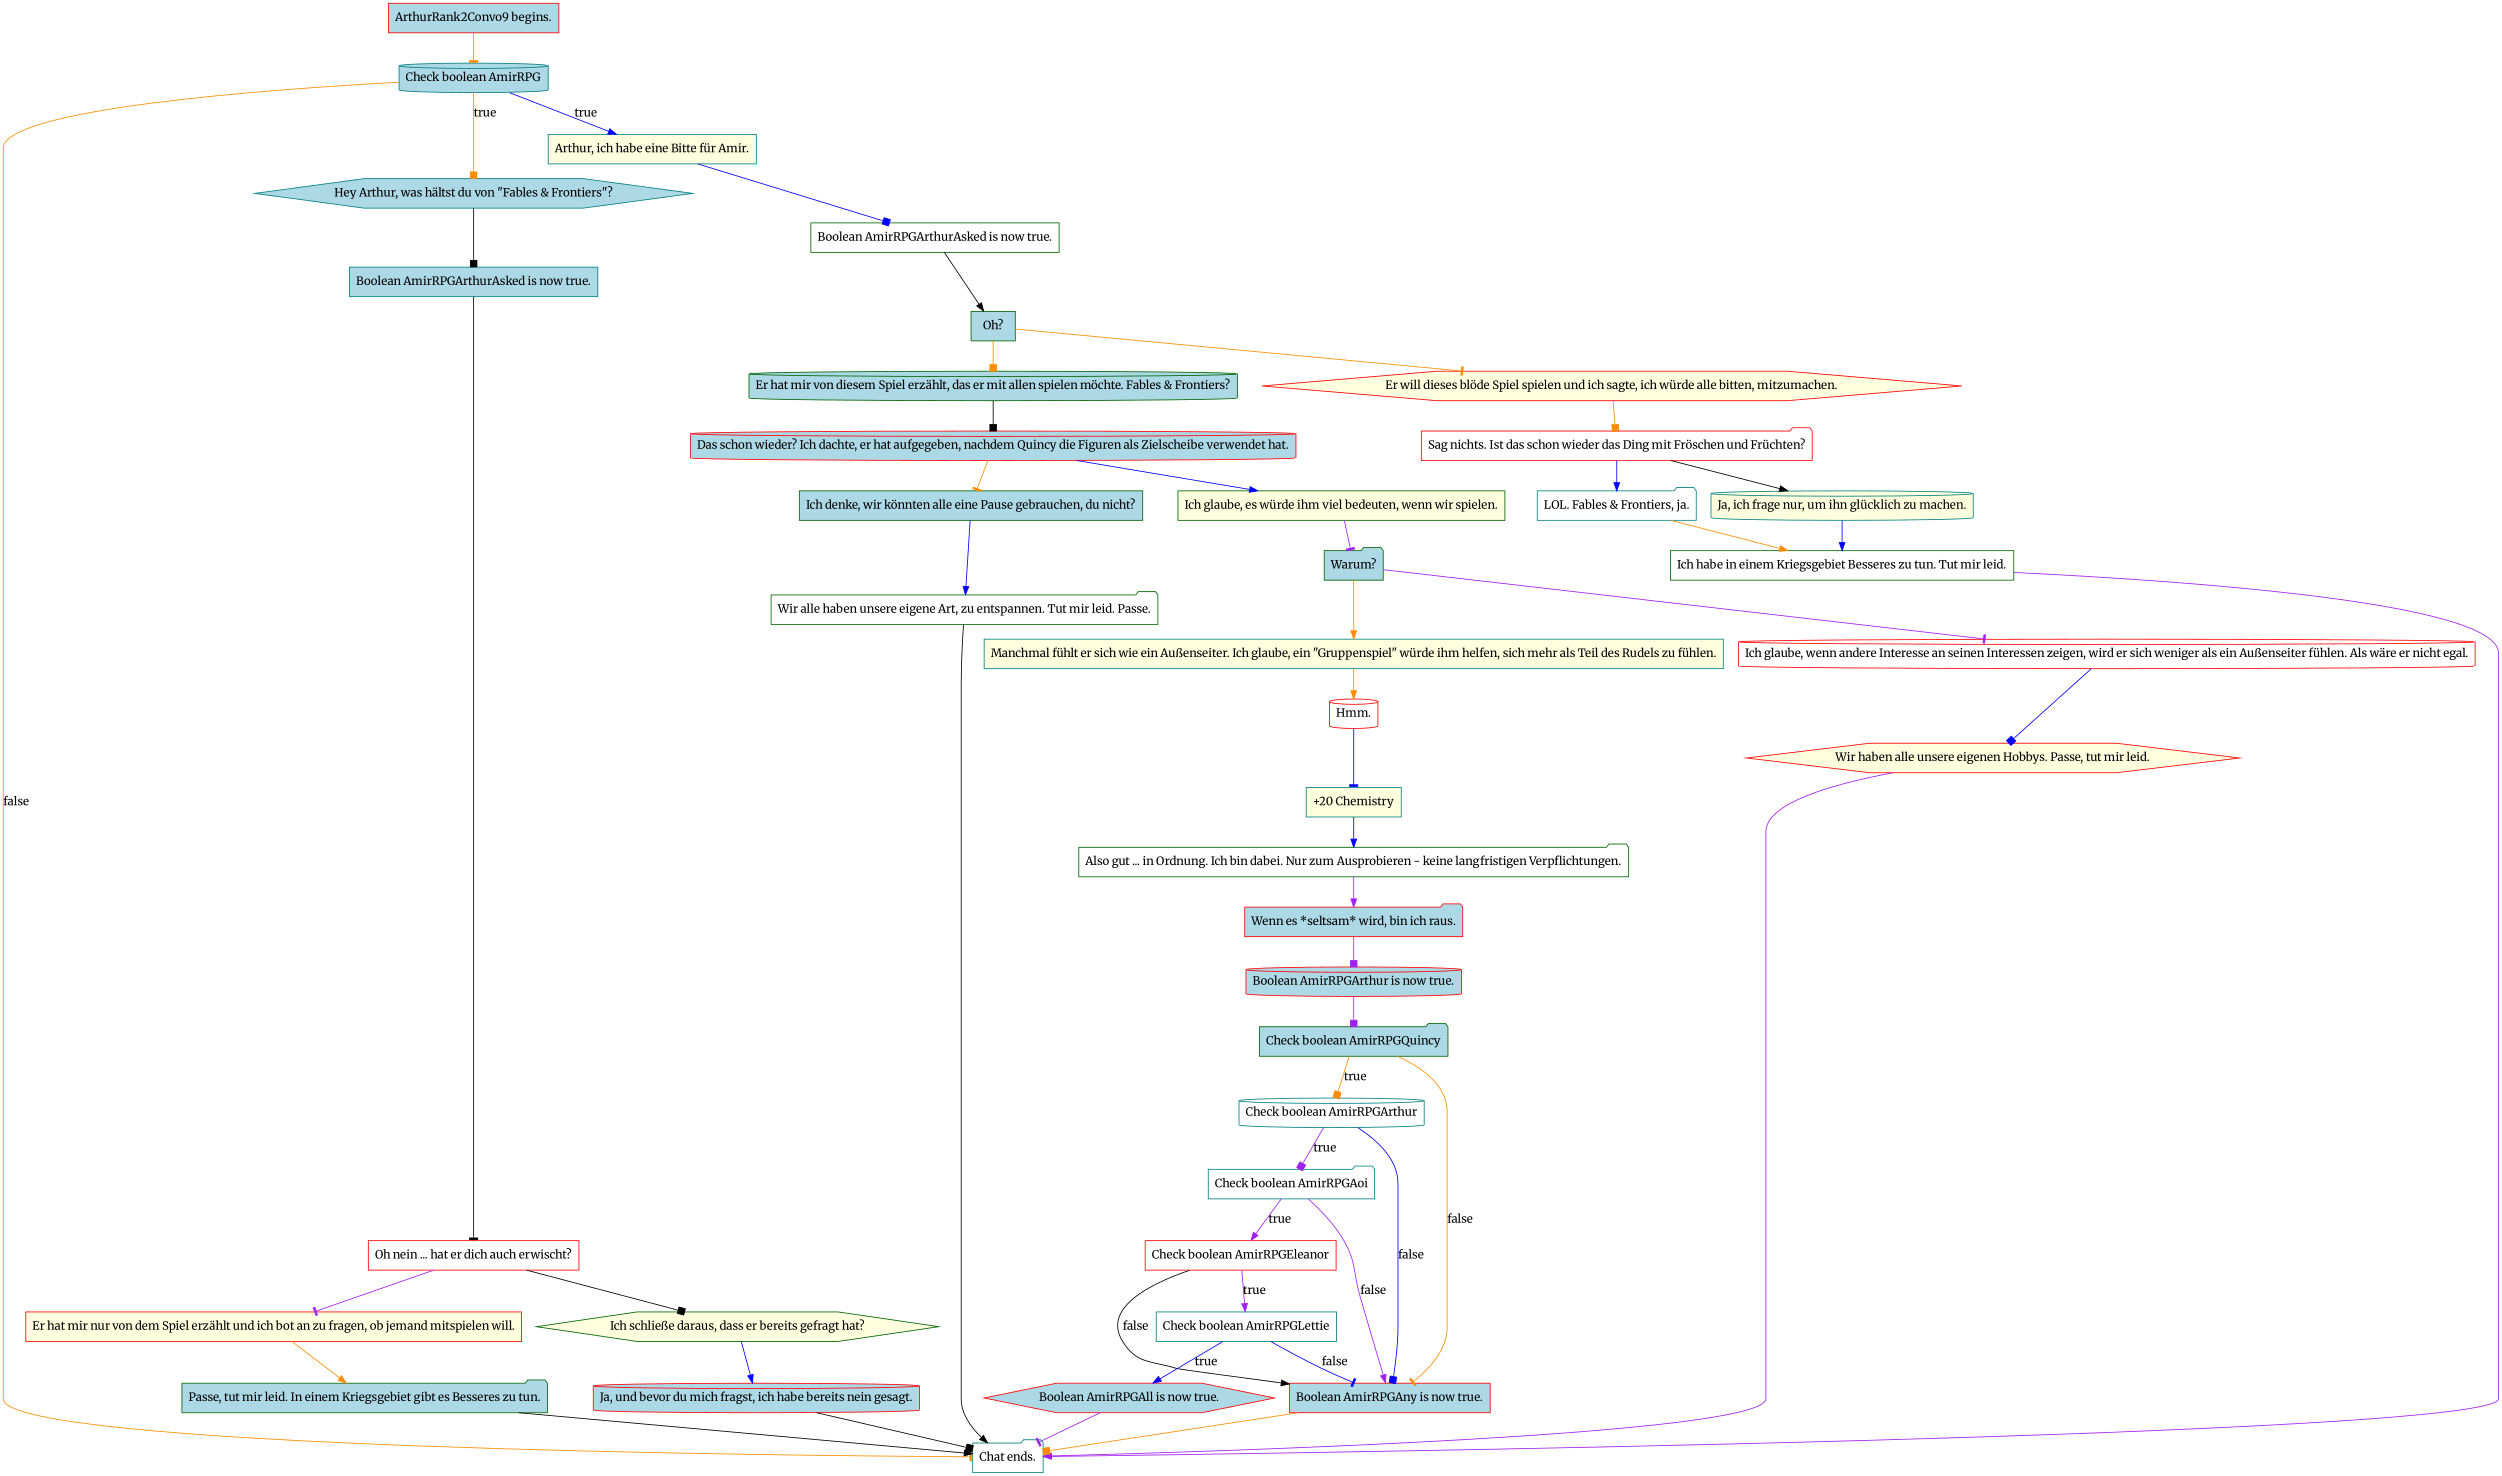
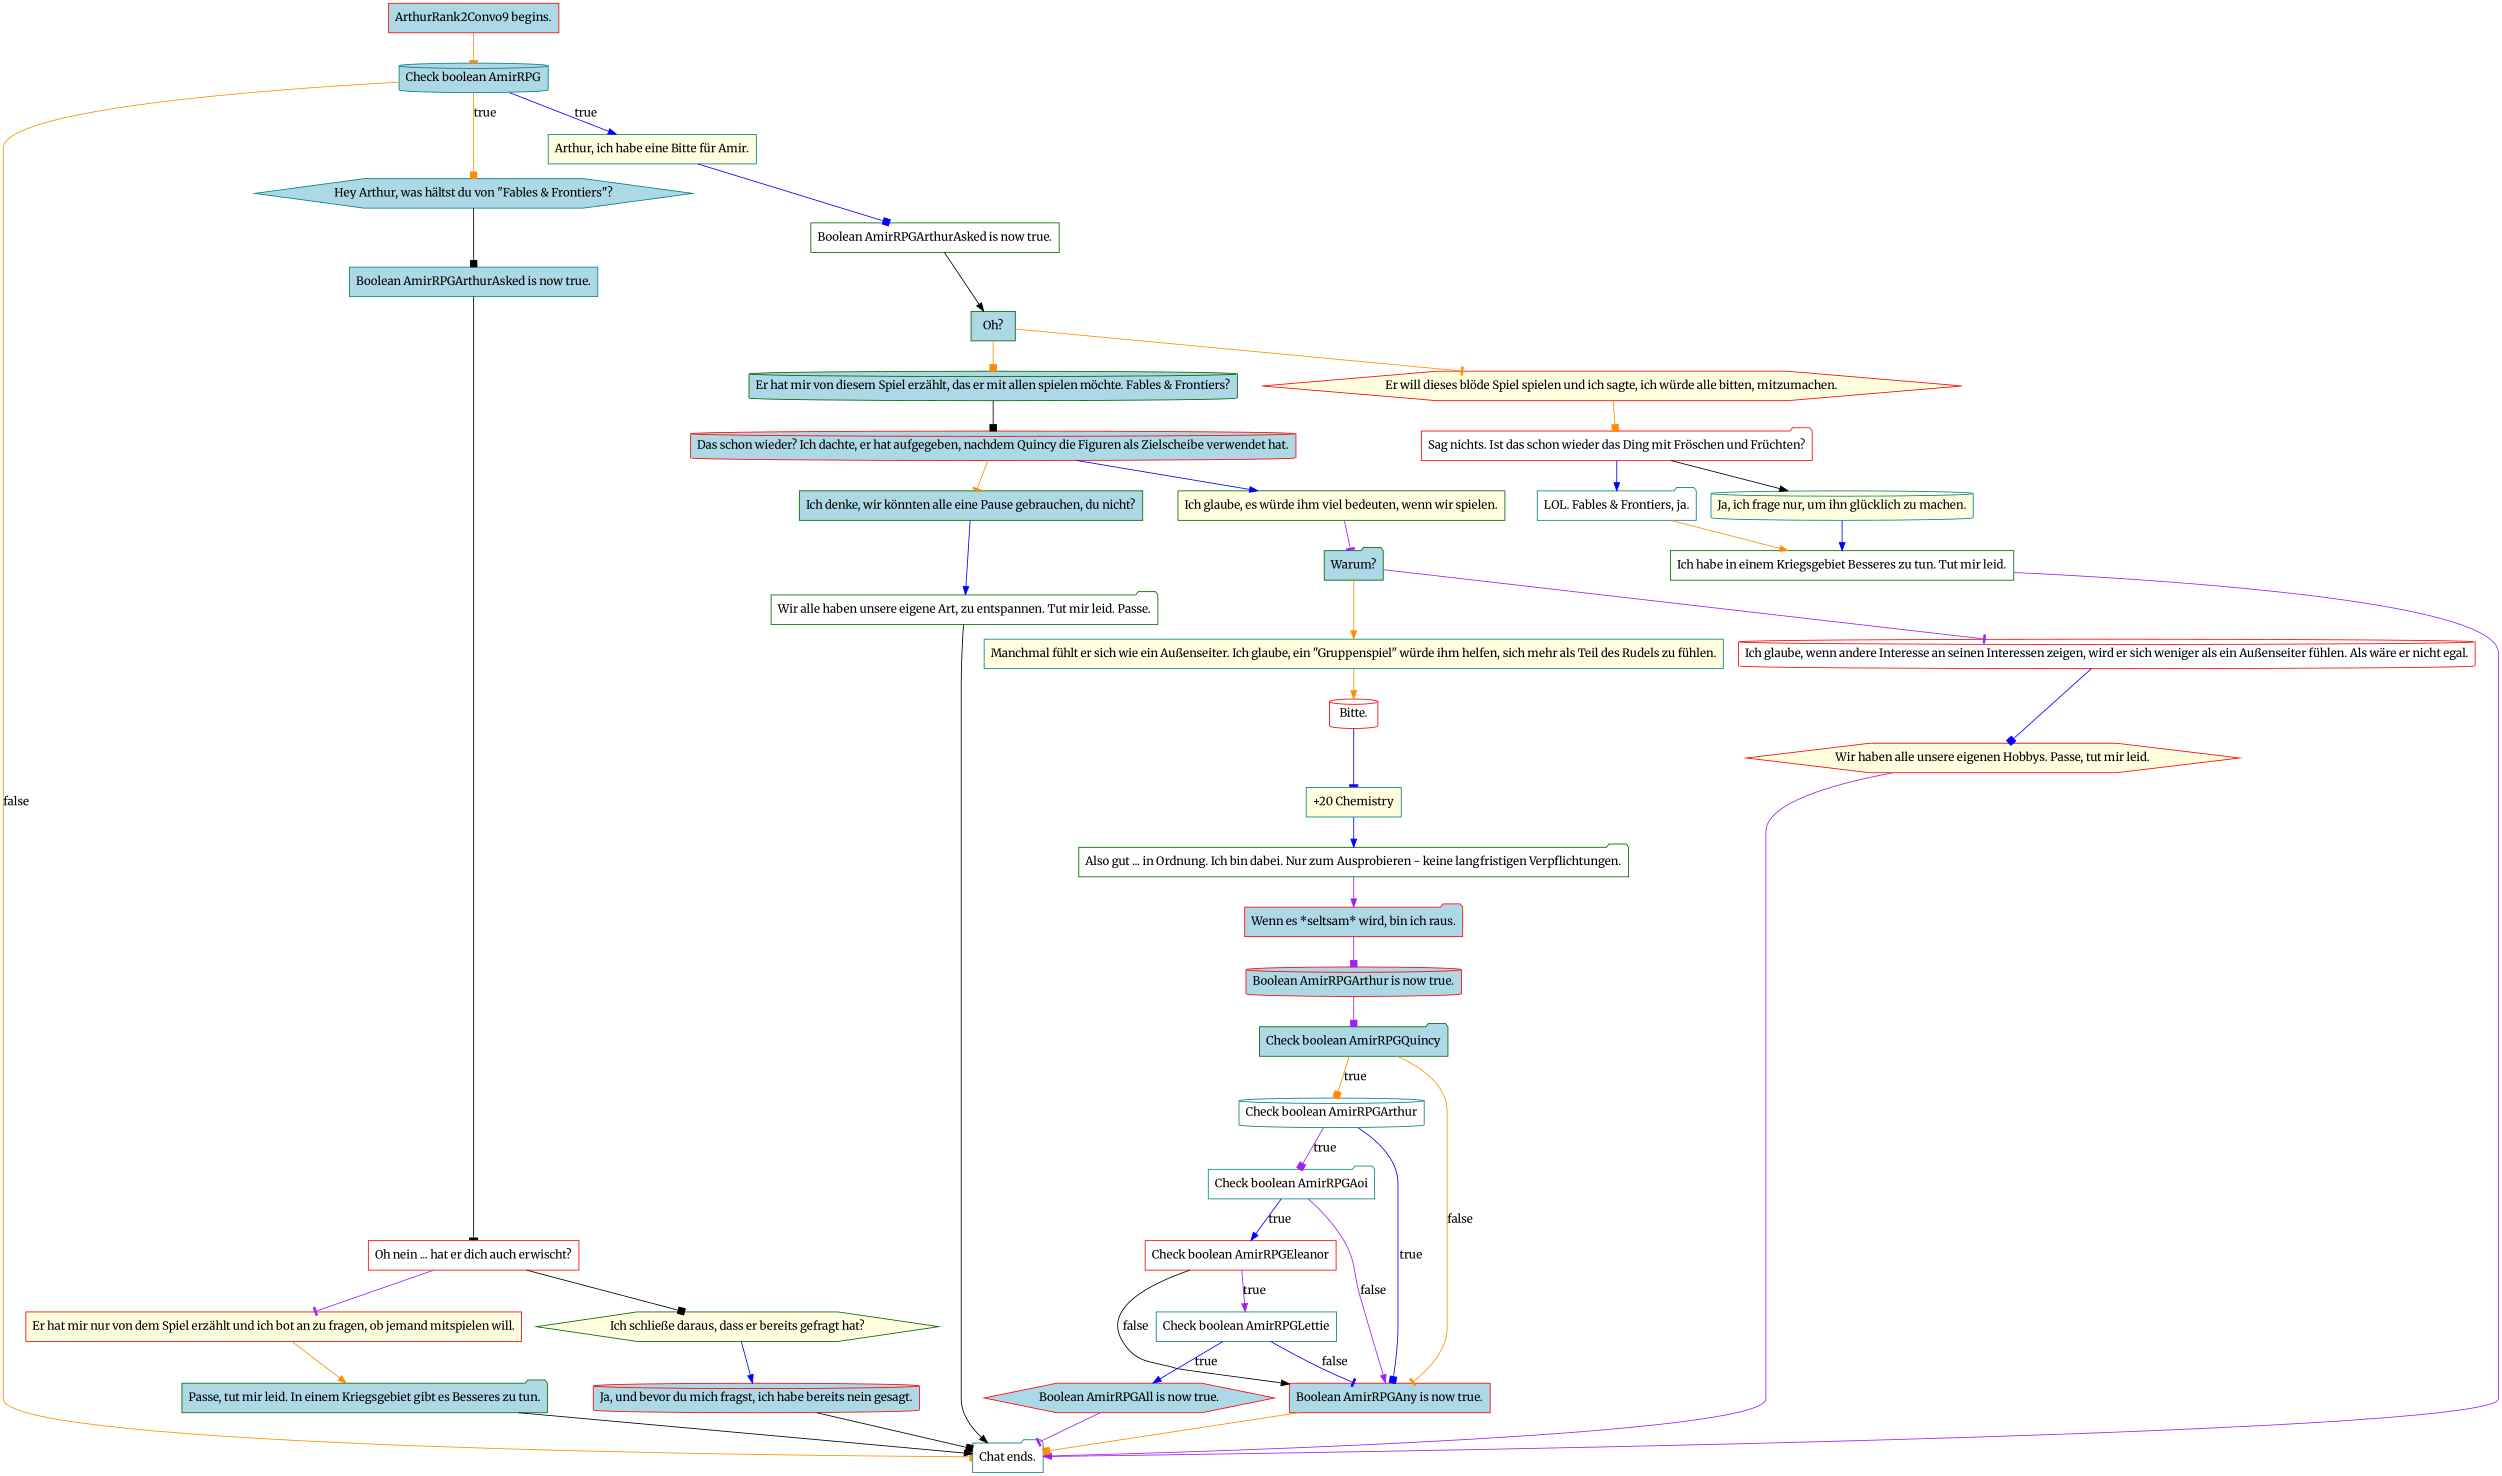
(1354, 714) -> (1354, 714)
(1268, 1216) -> (1268, 1216)
(1411, 1255) -> (1411, 1255)
